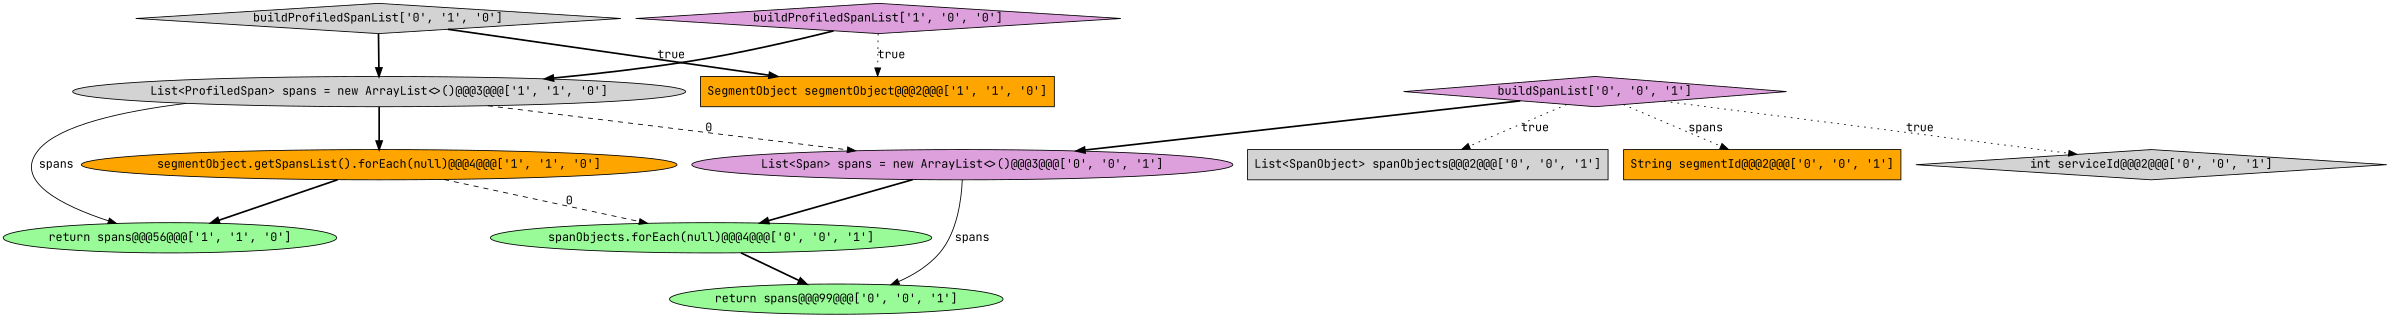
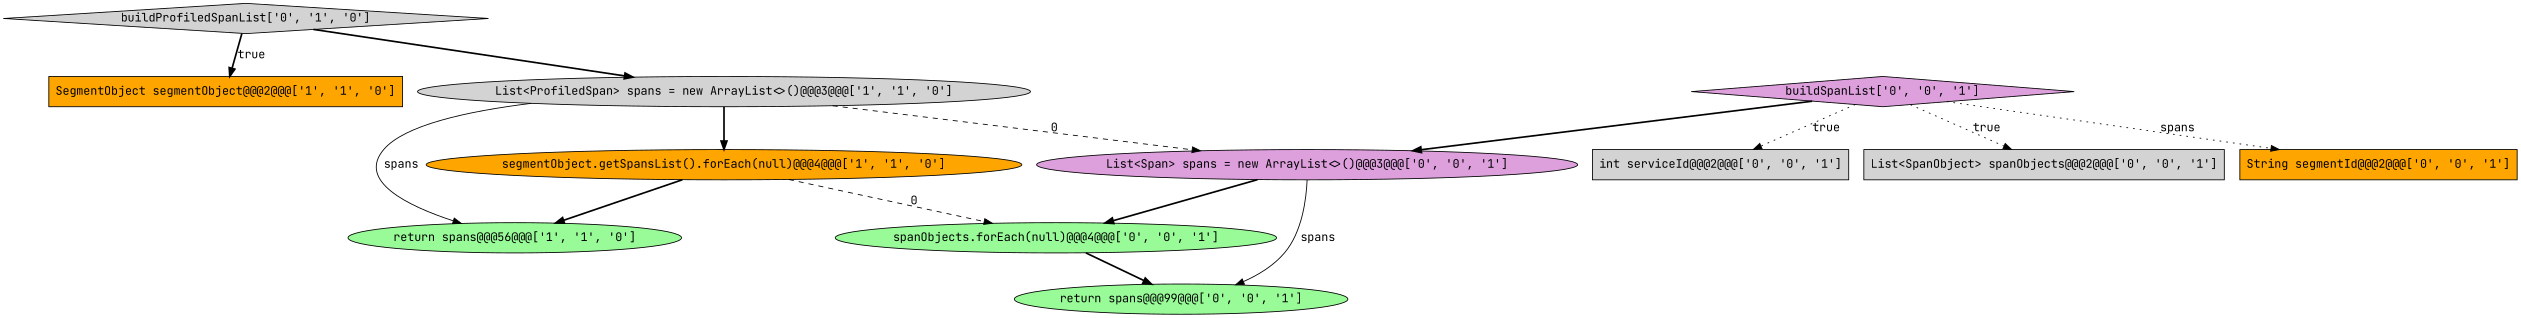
(878, 18) -> none
(2151, 165) -> (1721, 165)
